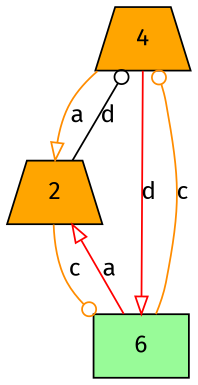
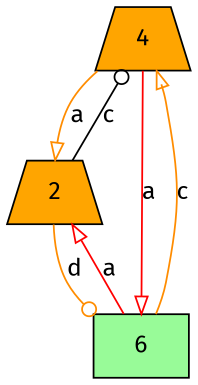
(109, 116) -> (109, 116)
(149, 192) -> (149, 192)
(177, 200) -> (177, 200)
(75, 269) -> (75, 269)
